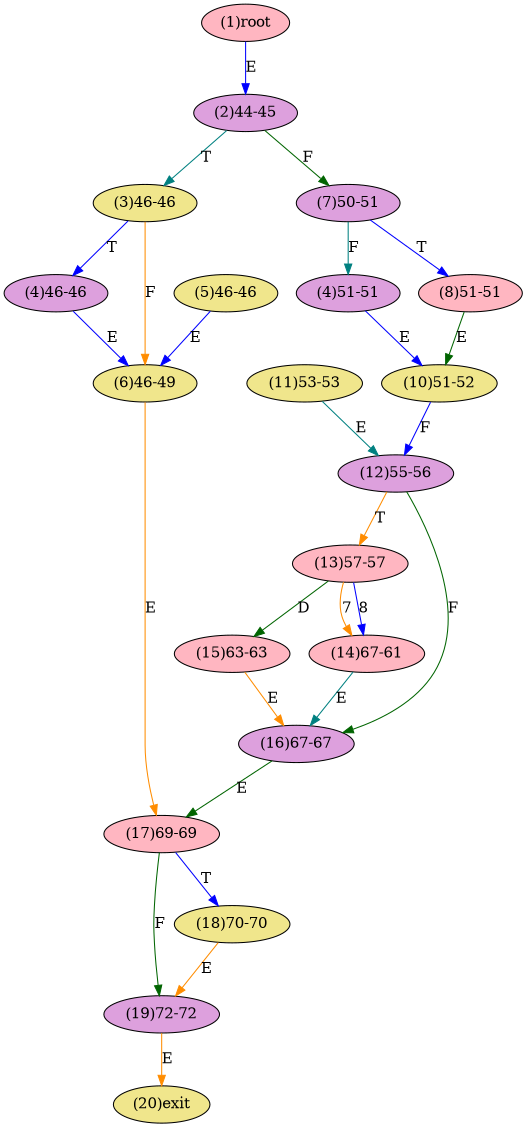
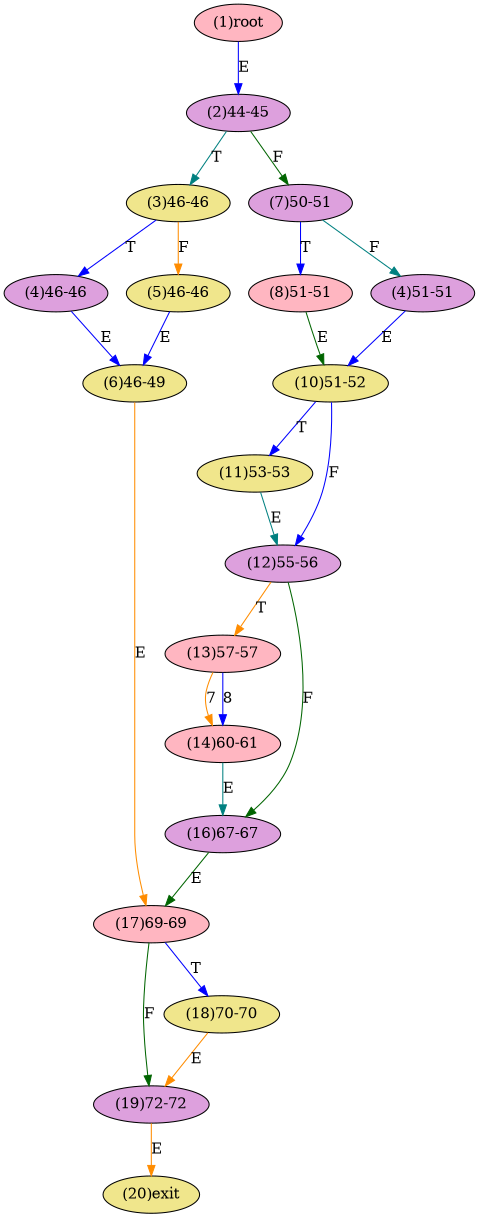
(145, 288) -> (178, 243)
none -> (296, 425)
(232, 654) -> none
(367, 654) -> (223, 744)
